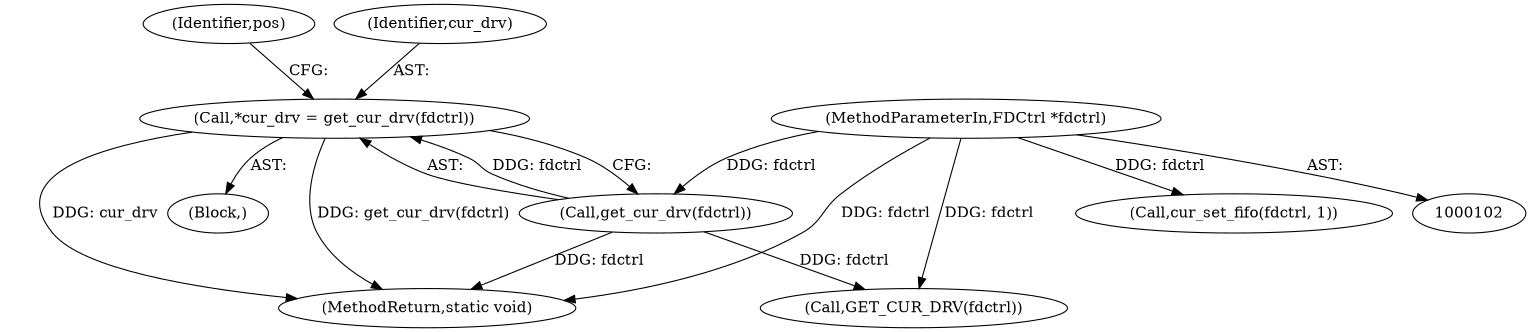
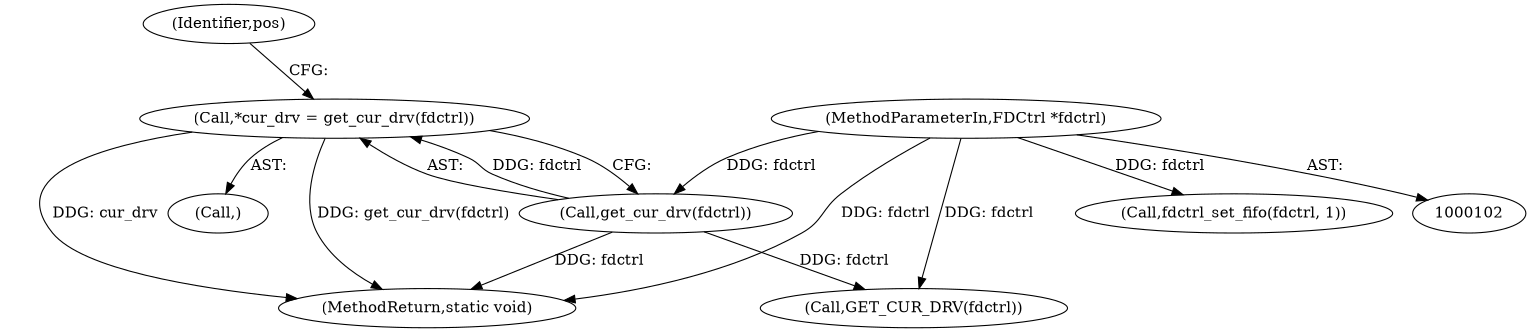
(440, 24) -> none
(218, 213) -> (218, 213)
(1234, 213) -> (1234, 213)
